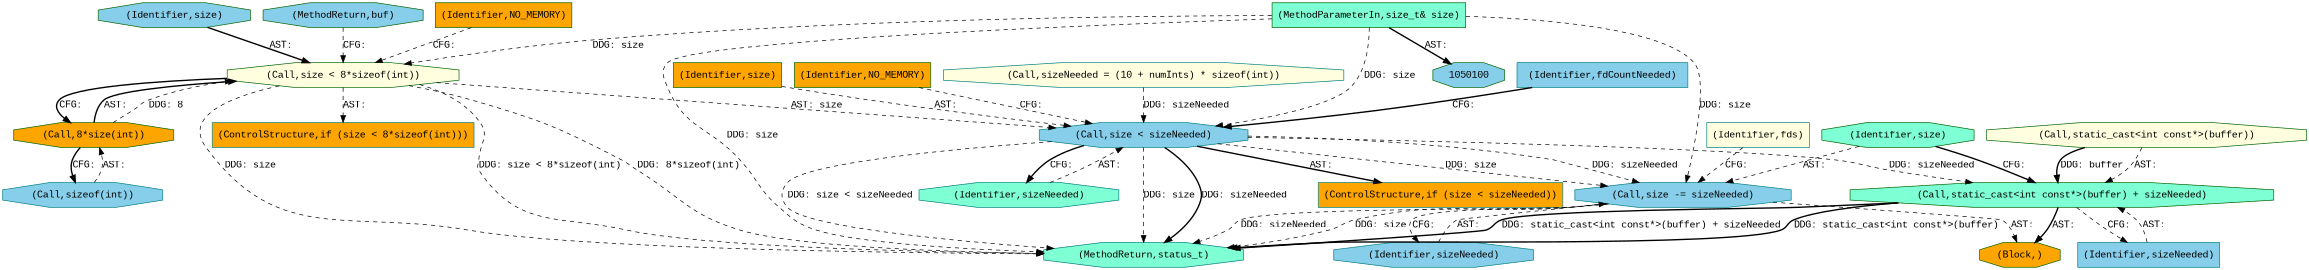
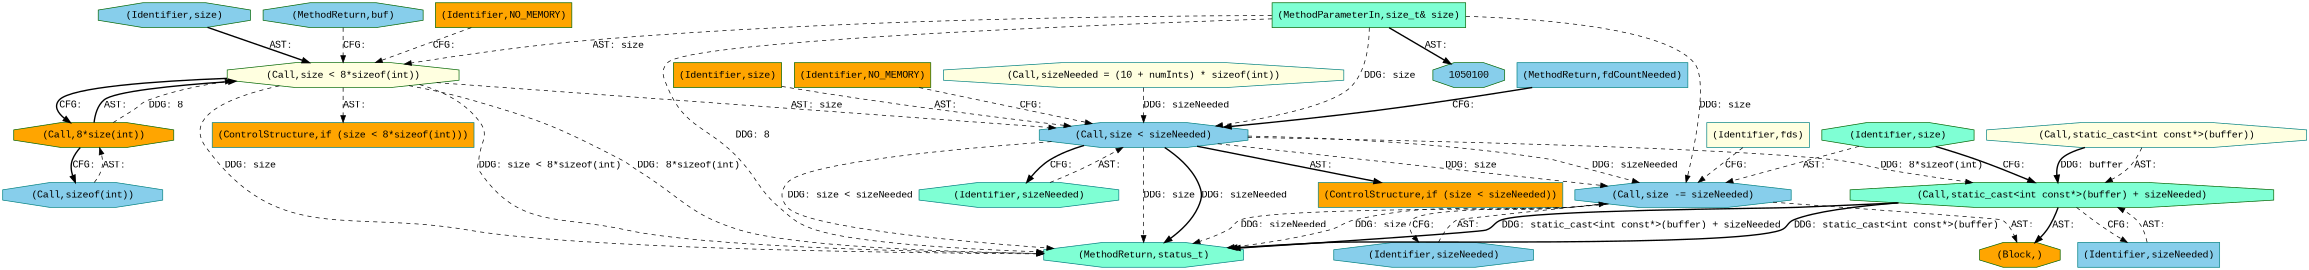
(618, 45) -> (618, 45)
(1602, 75) -> (1602, 75)
(753, 135) -> (753, 135)
(2147, 135) -> (2147, 135)
(1932, 165) -> (1932, 165)
